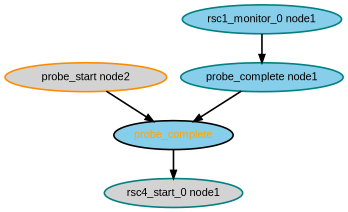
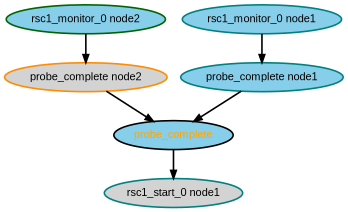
none -> (86, 19)
(86, 77) -> (86, 77)
(173, 193) -> (173, 193)
